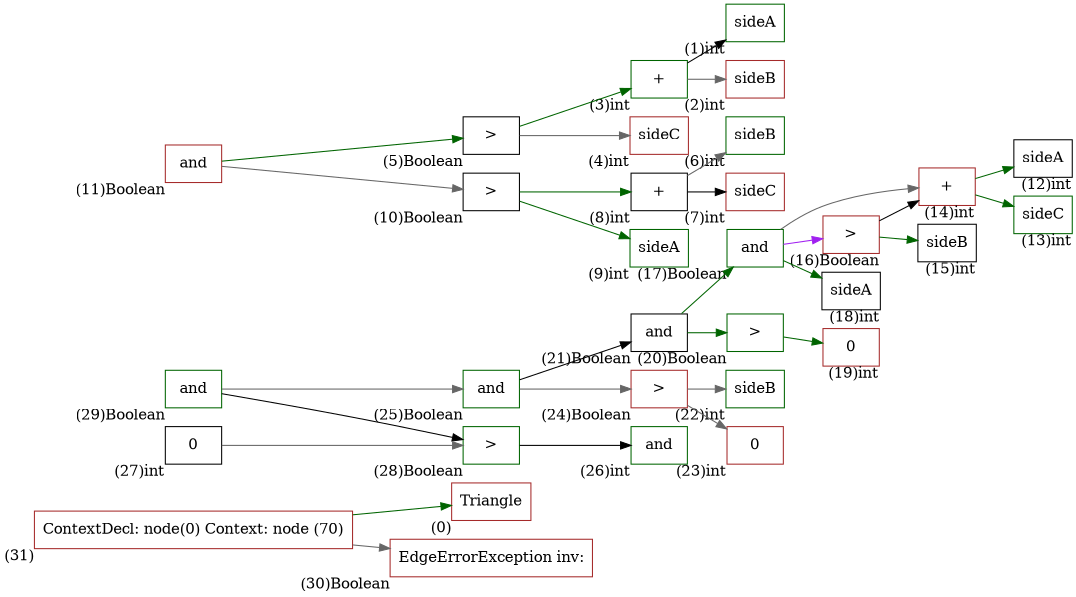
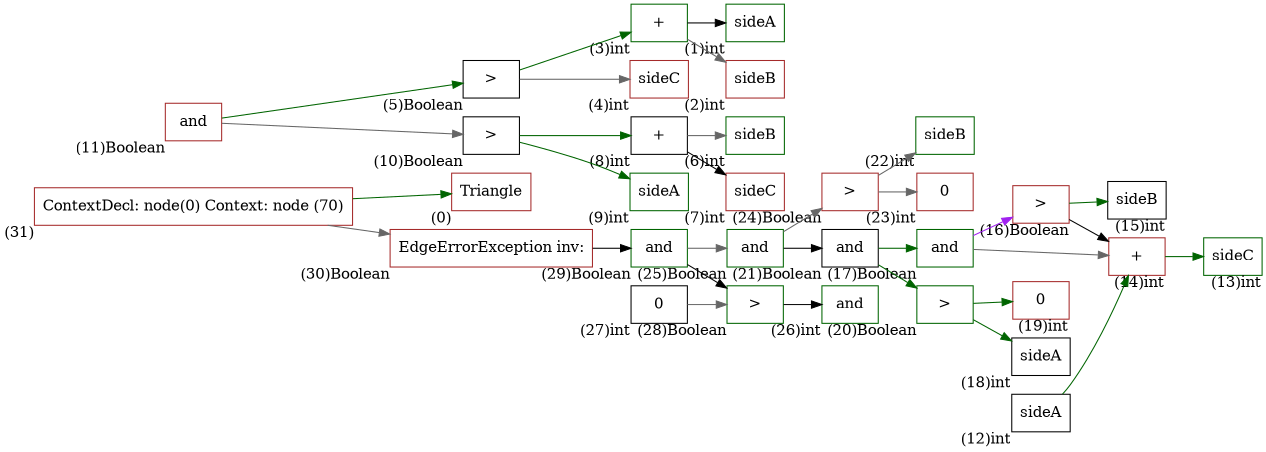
(989, 174) -> (1097, 342)
none -> (606, 248)
(798, 267) -> (988, 328)
